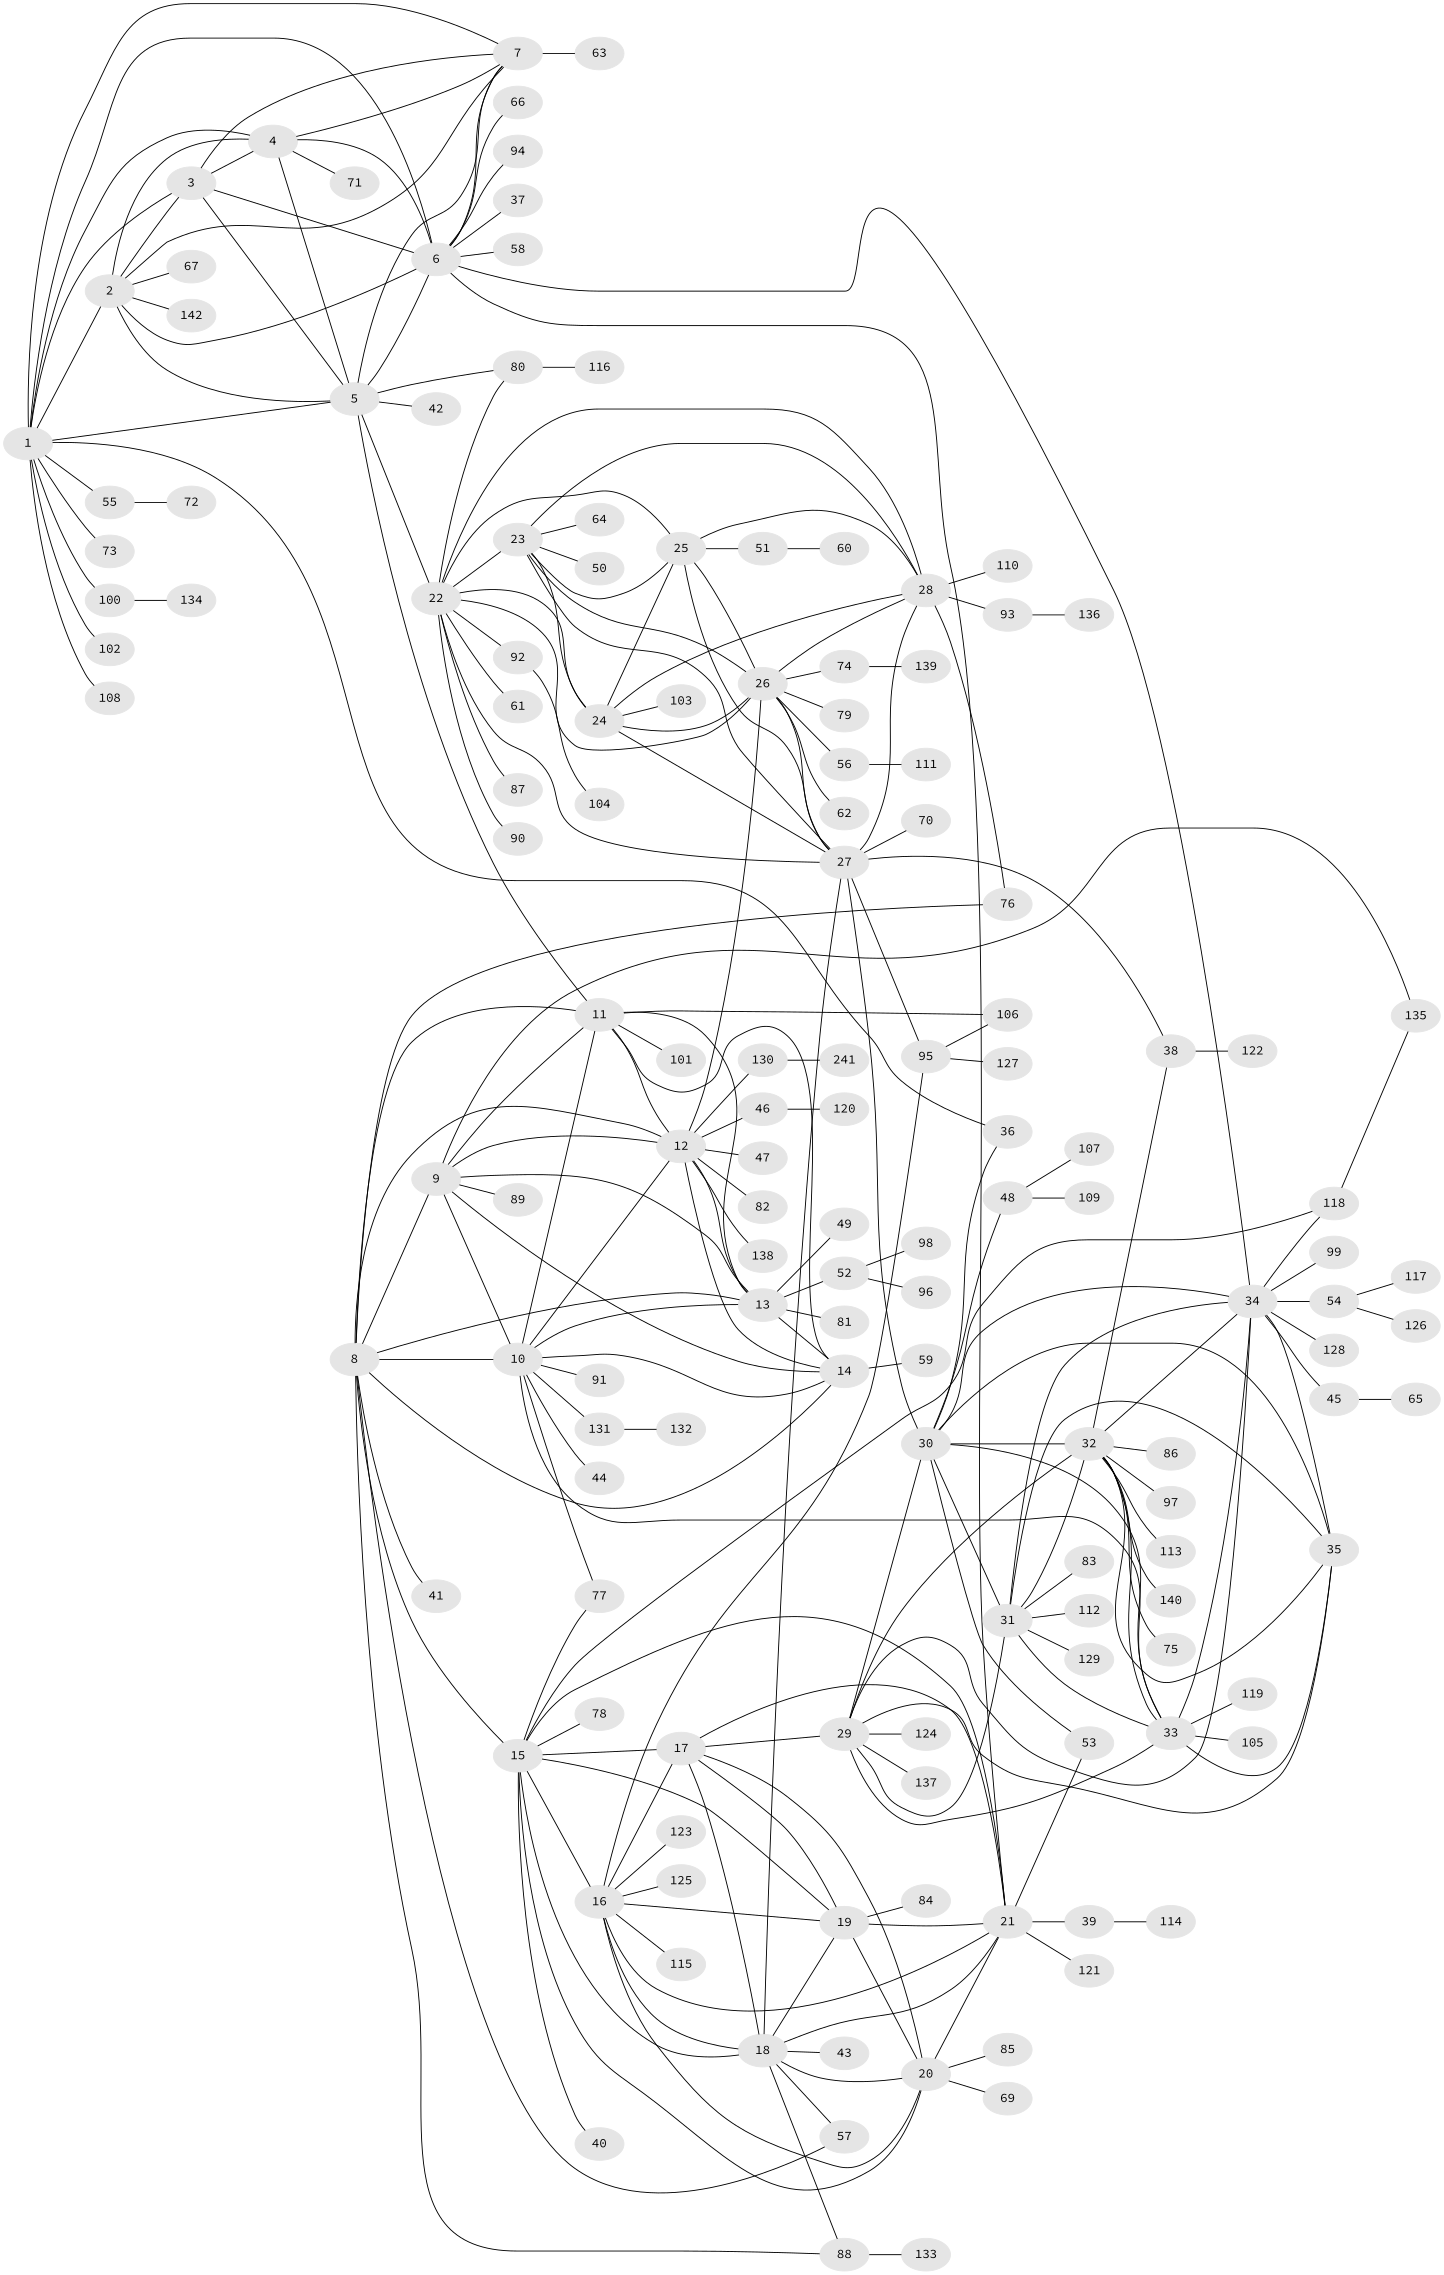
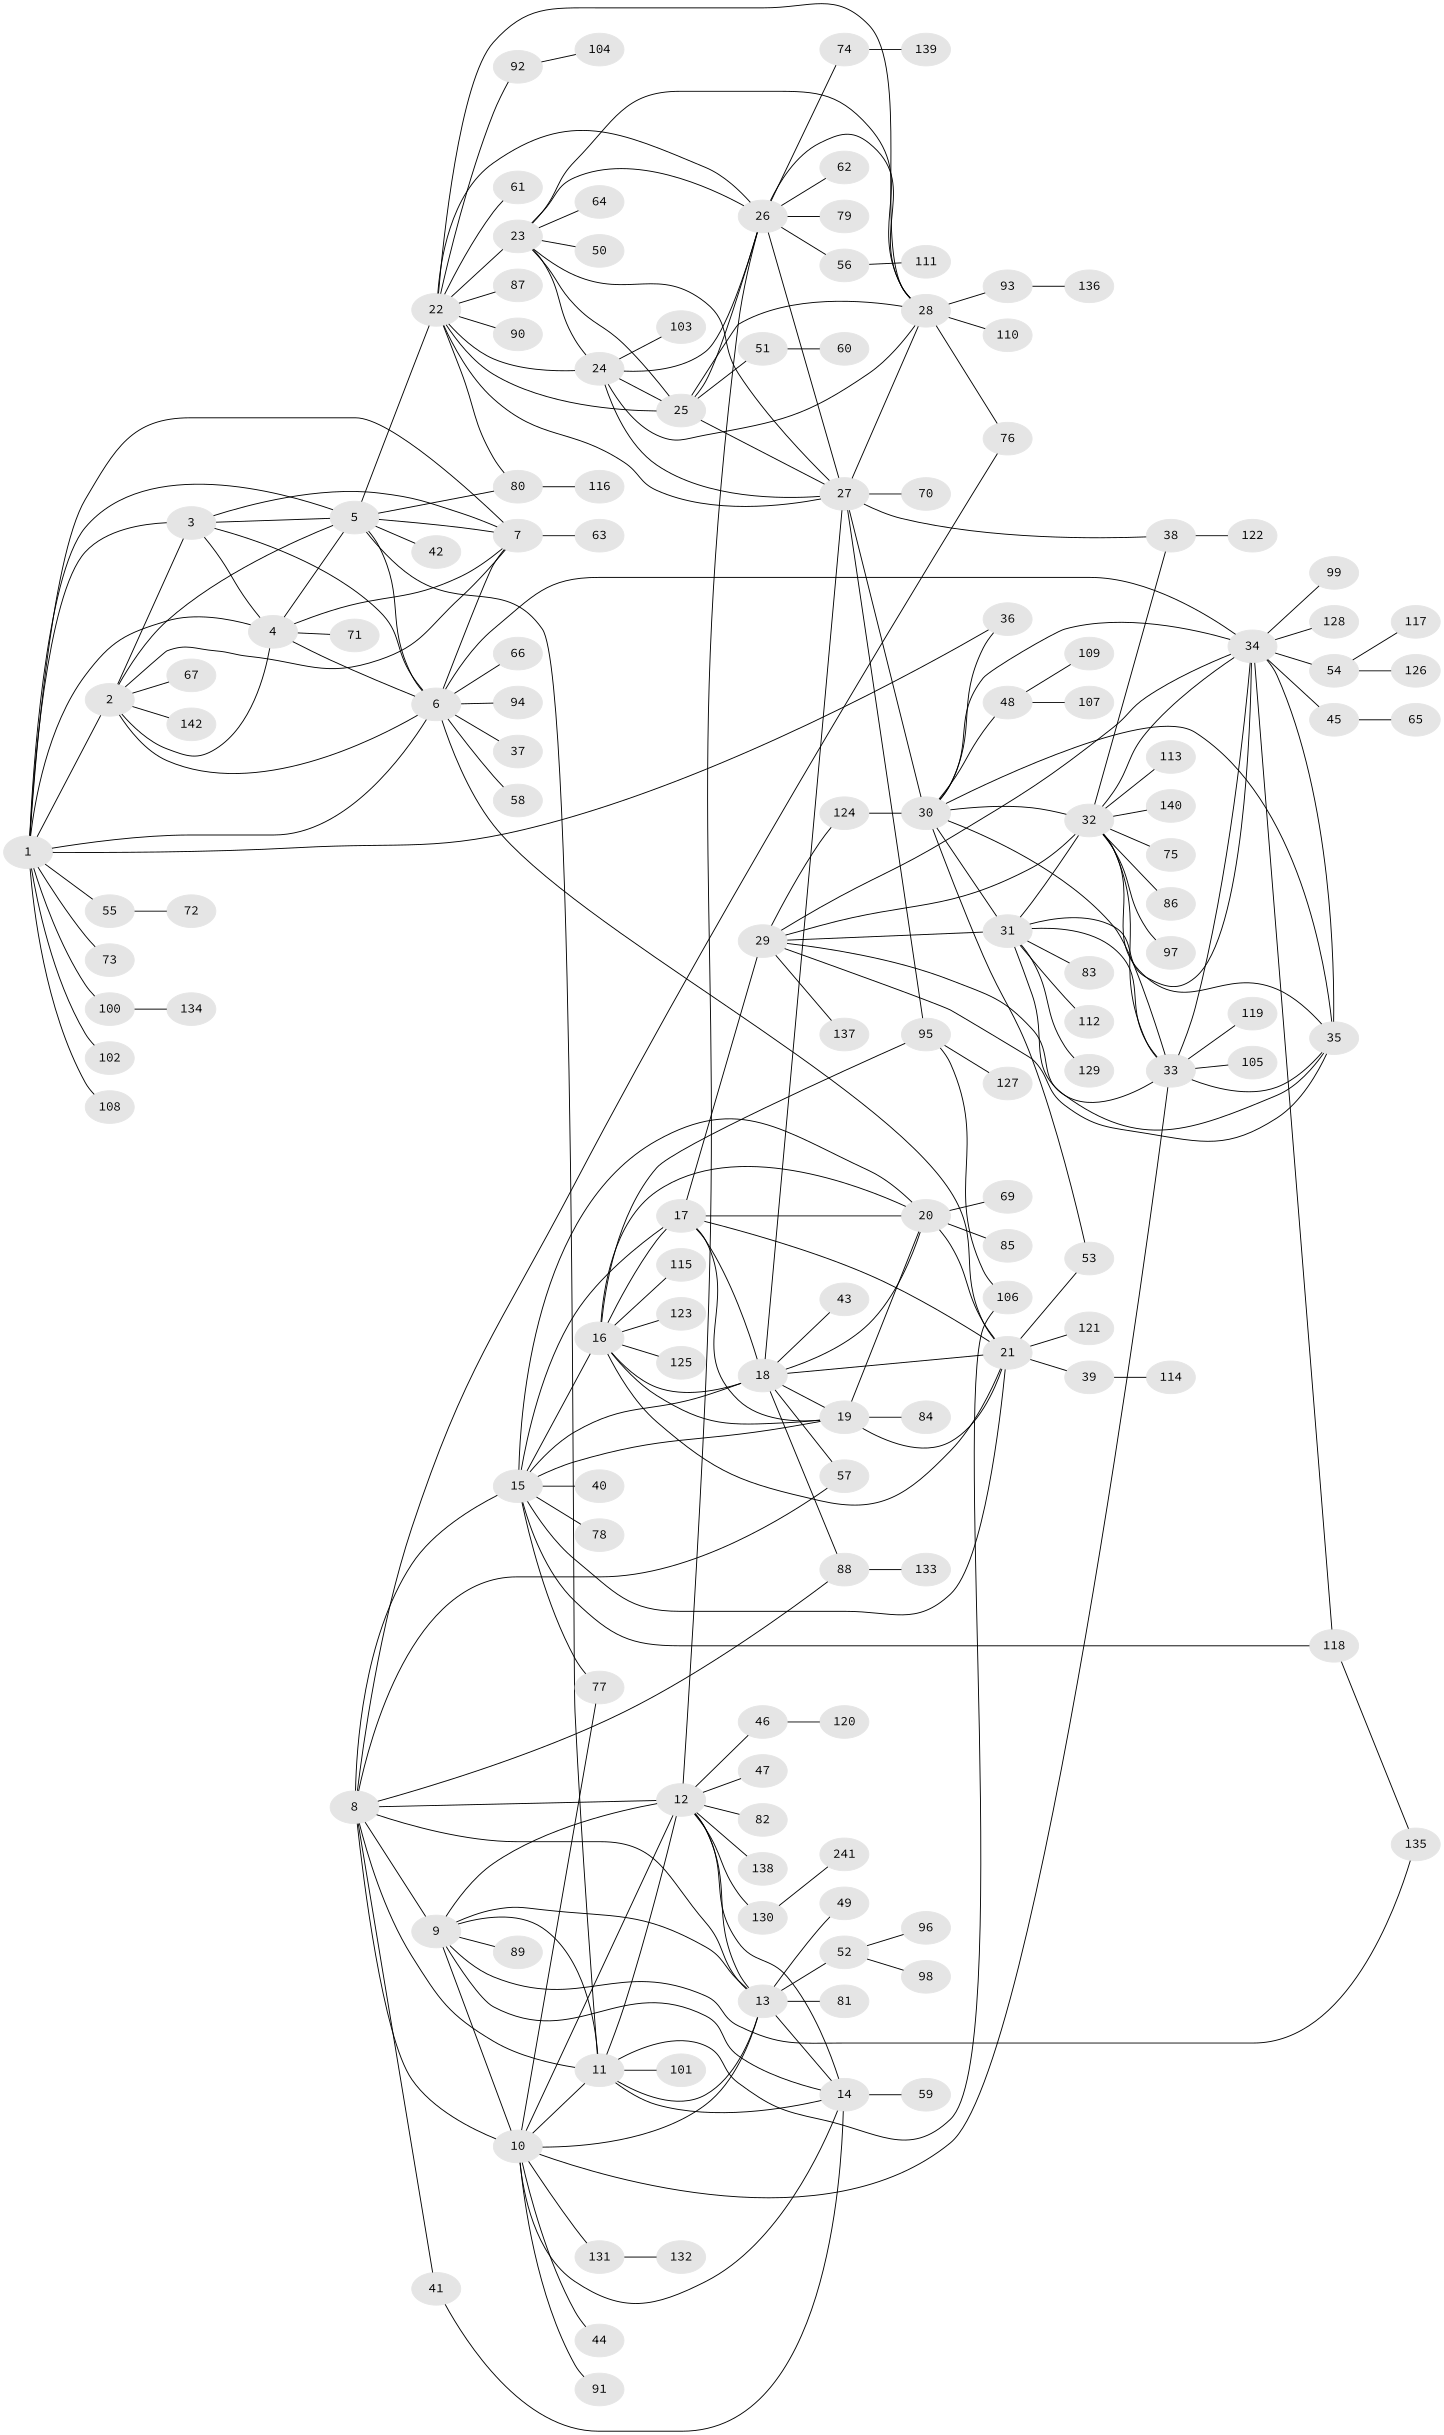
(600, 1506) -> (731, 2420)
(885, 1589) -> (885, 813)
